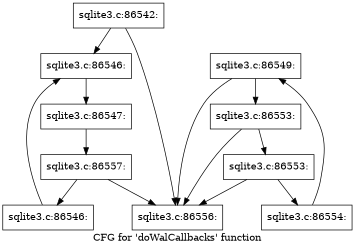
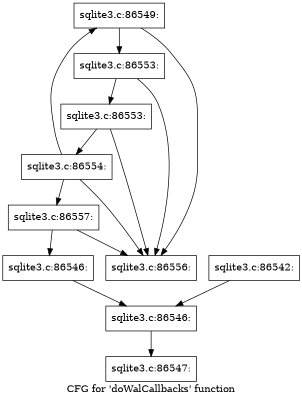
(155, 112) -> (112, 213)
(86, 138) -> (61, 189)
